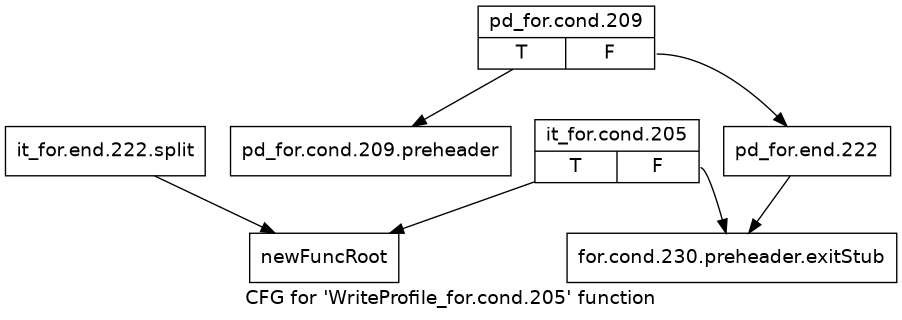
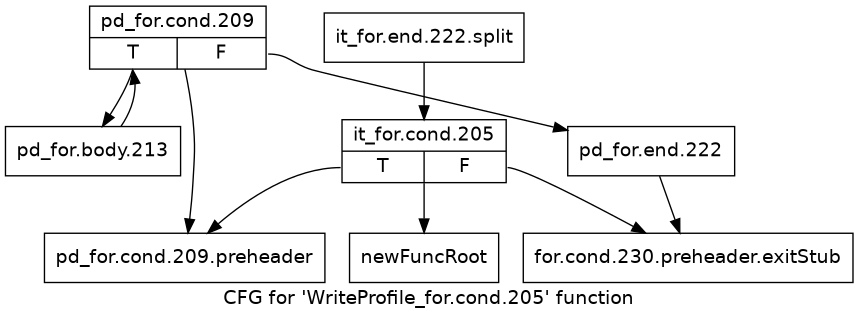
none -> (93, 151)
none -> (275, 185)
(208, 201) -> (424, 84)
